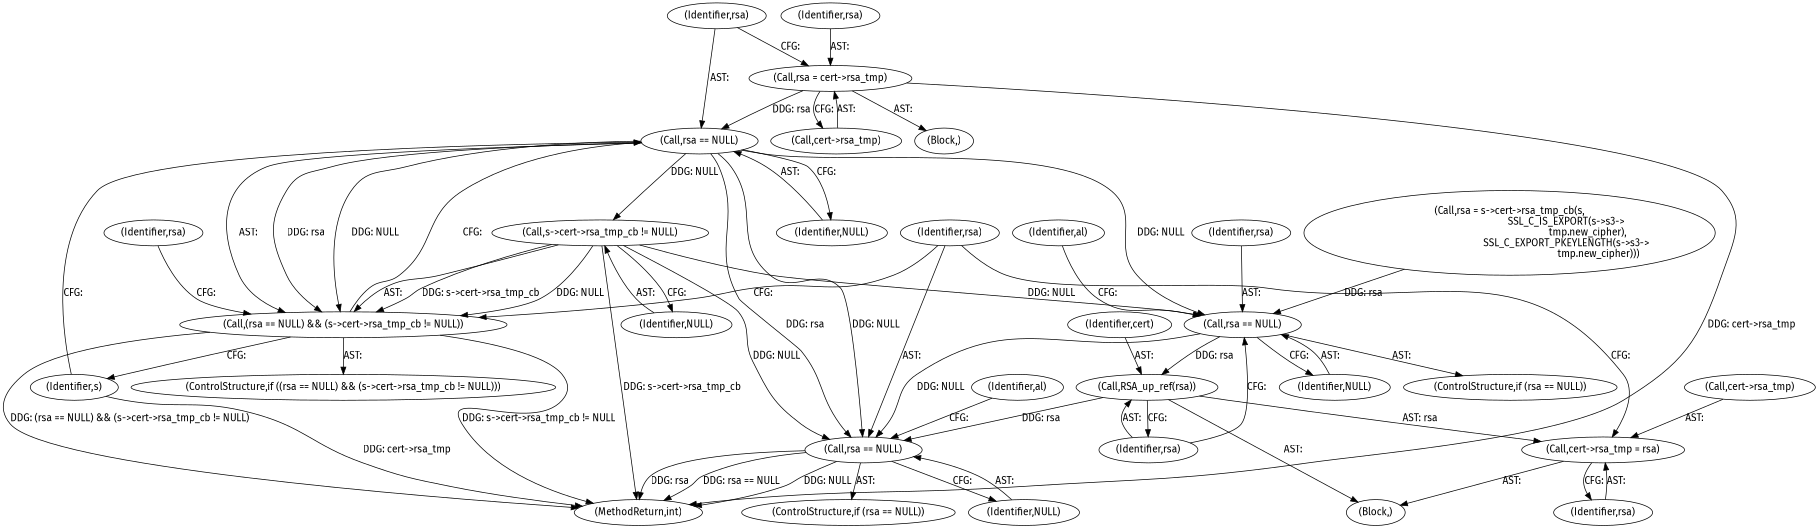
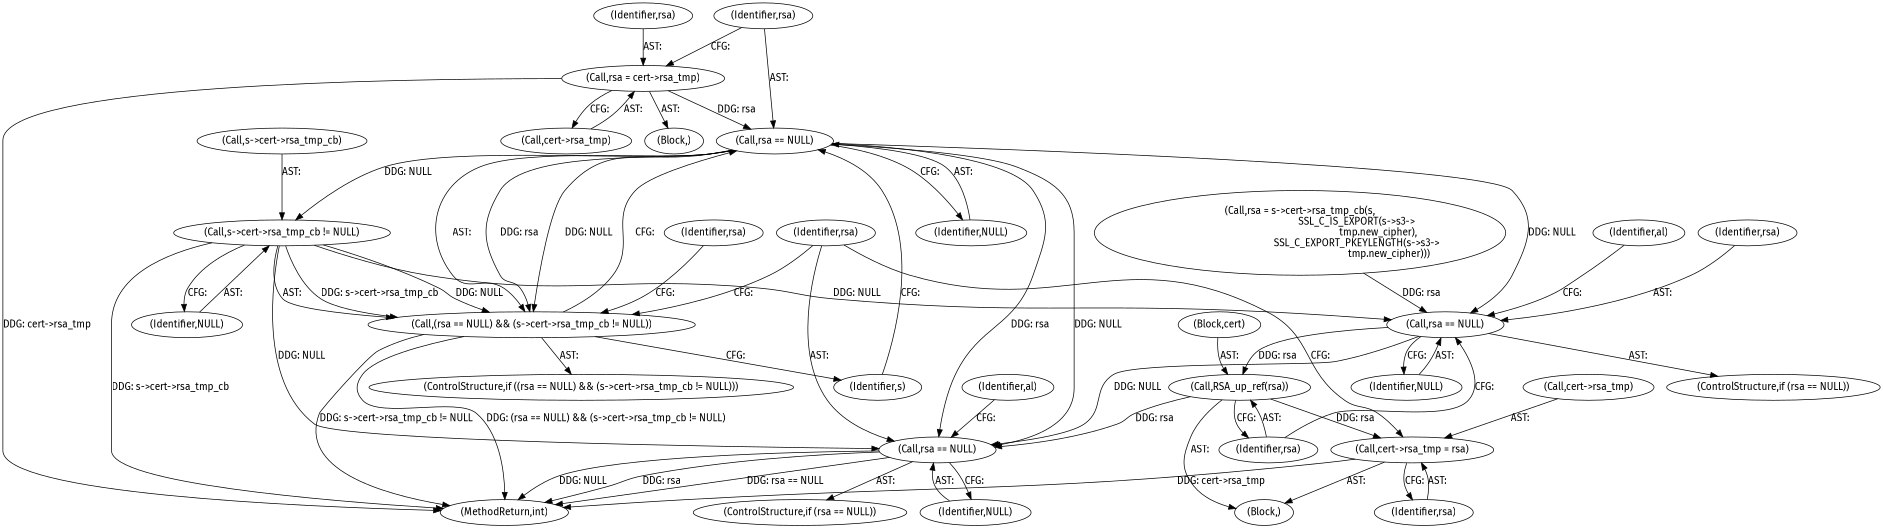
none -> (282, 141)
(1120, 325) -> (1219, 325)
(1420, 419) -> (1355, 419)
(339, 453) -> (983, 487)
